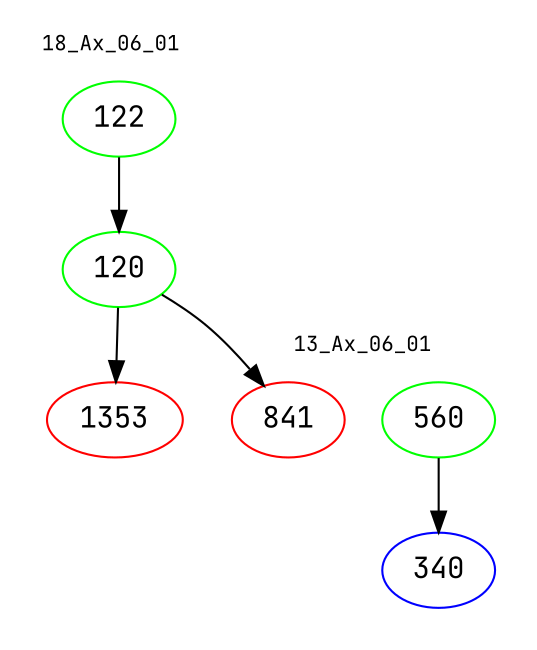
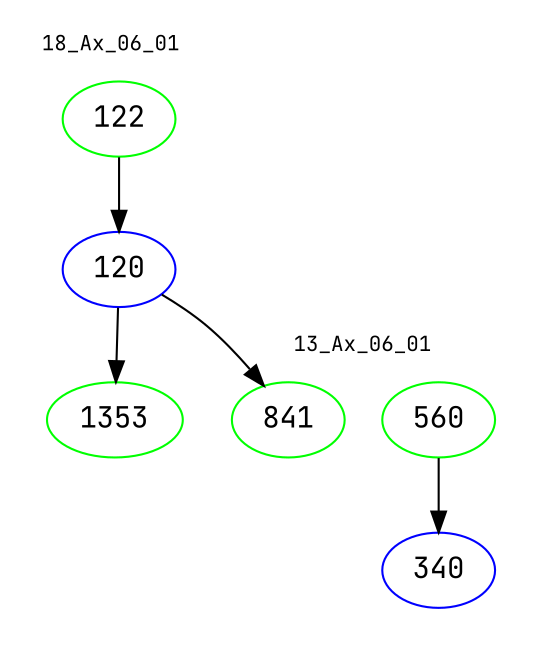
(119, 269) -> (119, 269)
(115, 420) -> (115, 420)
(288, 420) -> (288, 420)
